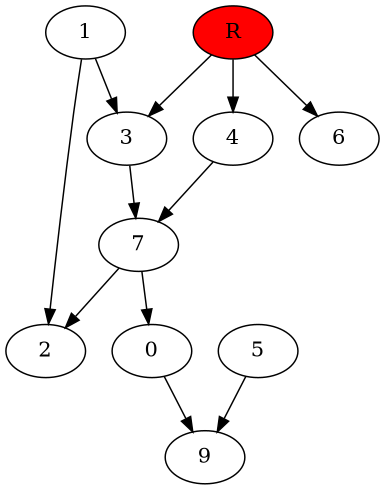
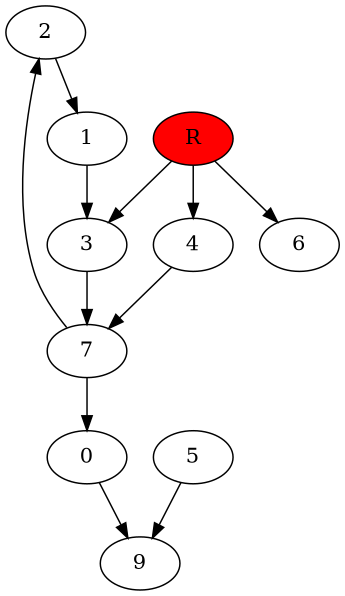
(65, 184) -> (64, 79)
